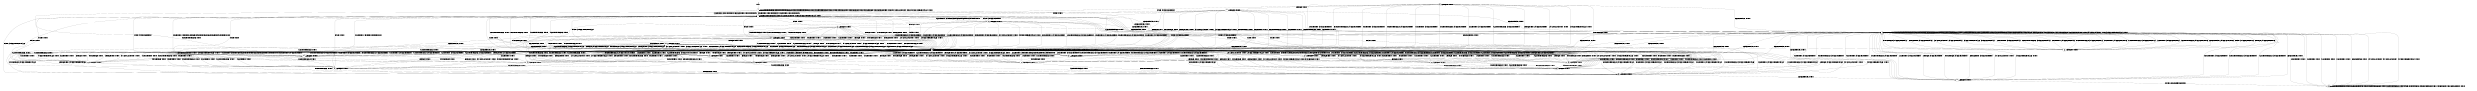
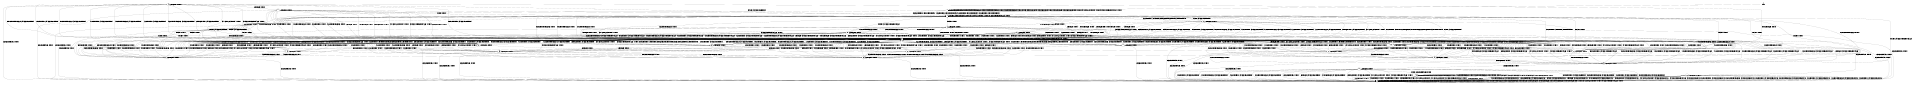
(1327, 35) -> (765, 81)
(235, 38) -> (181, 33)
none -> (1507, 41)
(1253, 43) -> (255, 24)
